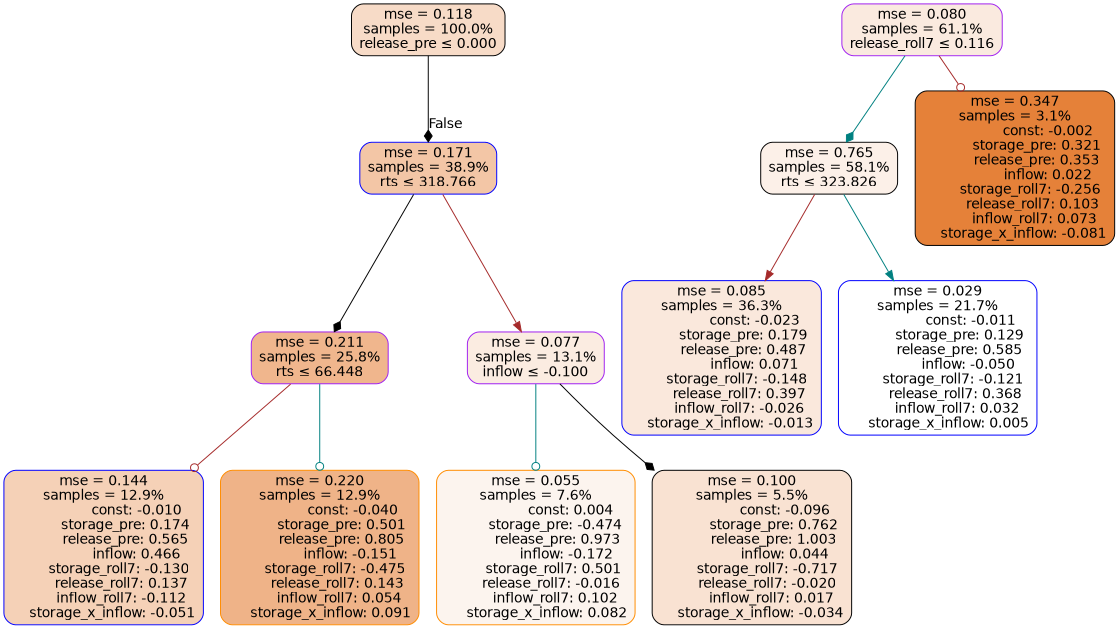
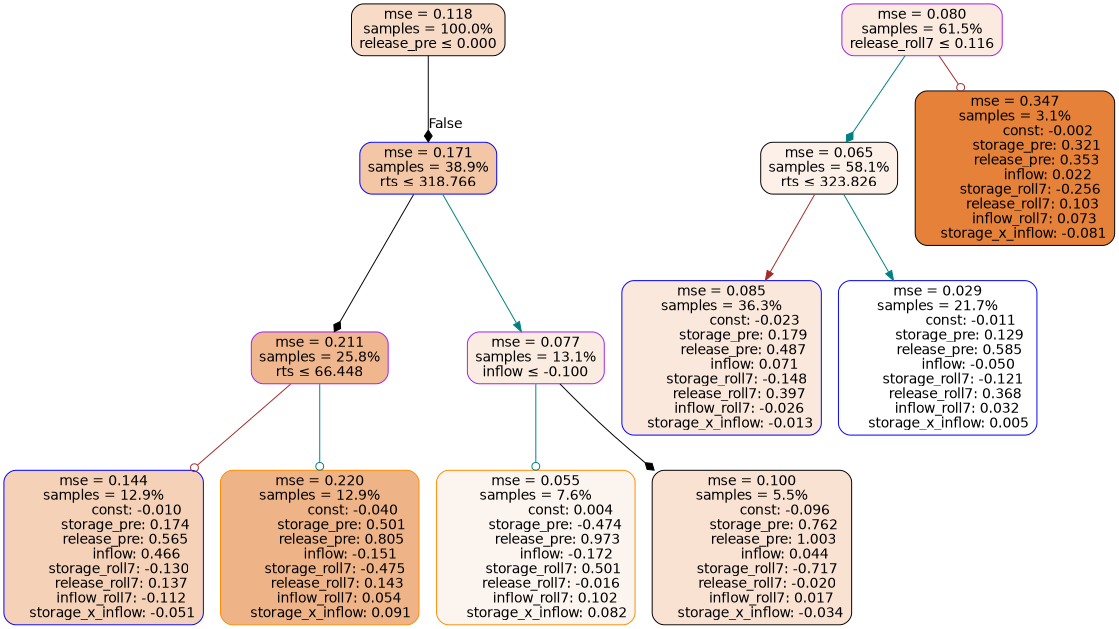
(922, 30) -> (922, 30)
(829, 168) -> (829, 168)
(480, 259) -> (480, 259)
